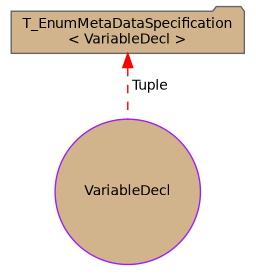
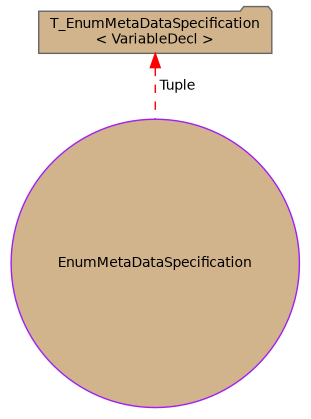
(128, 192) -> (155, 263)
